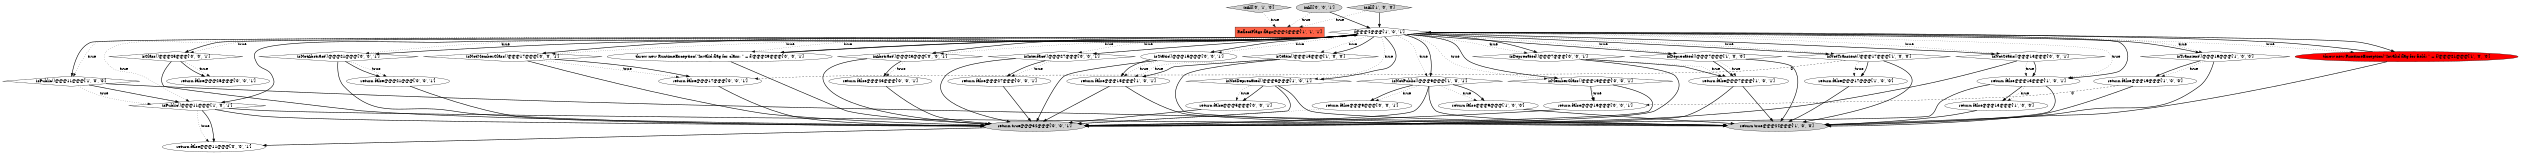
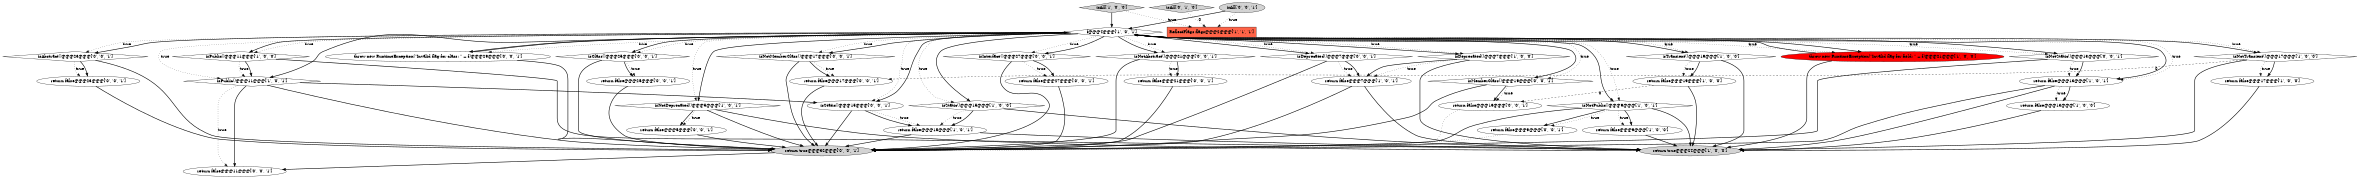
(1275, 20) -> (1200, 20)
(1430, 116) -> (1176, 148)
(976, 120) -> (544, 90)
none -> (625, 136)
